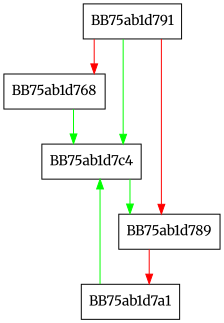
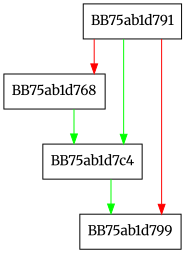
(169, 232) -> (130, 232)
(130, 302) -> none
